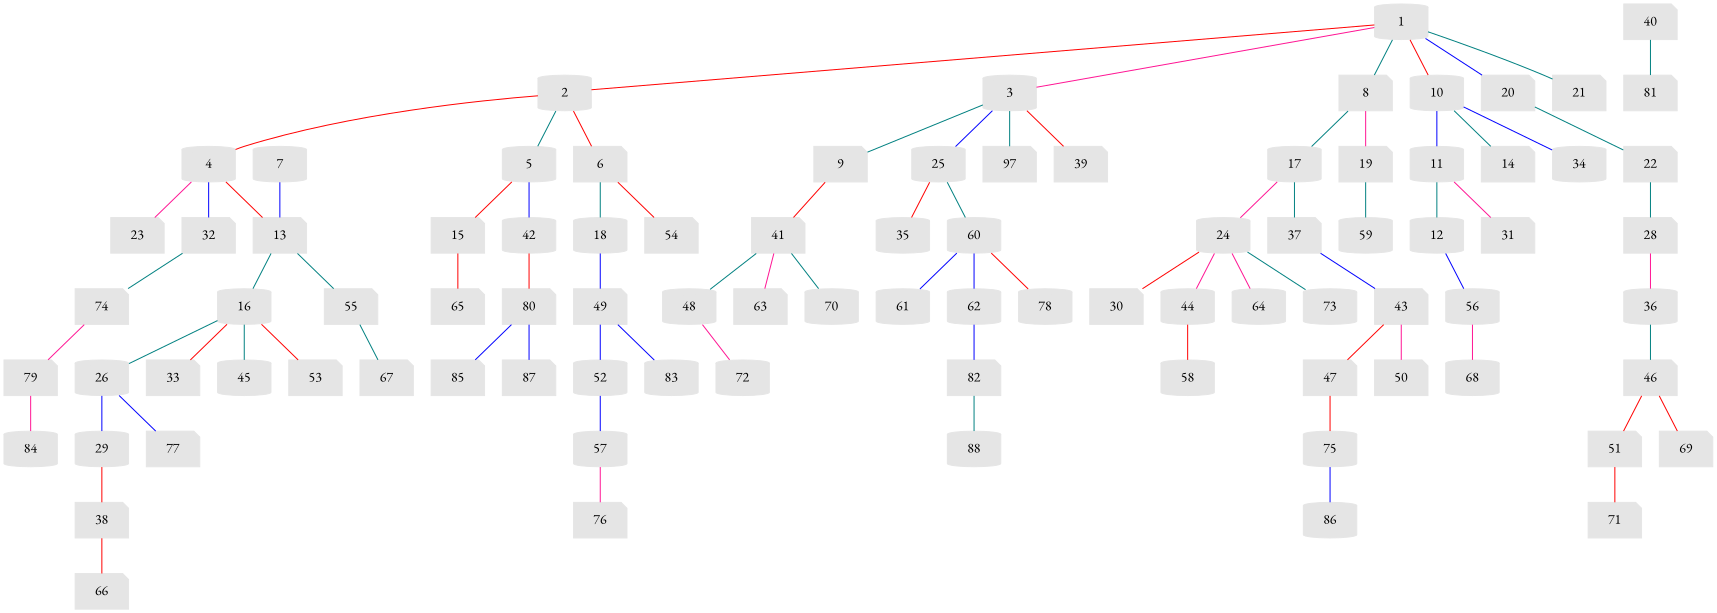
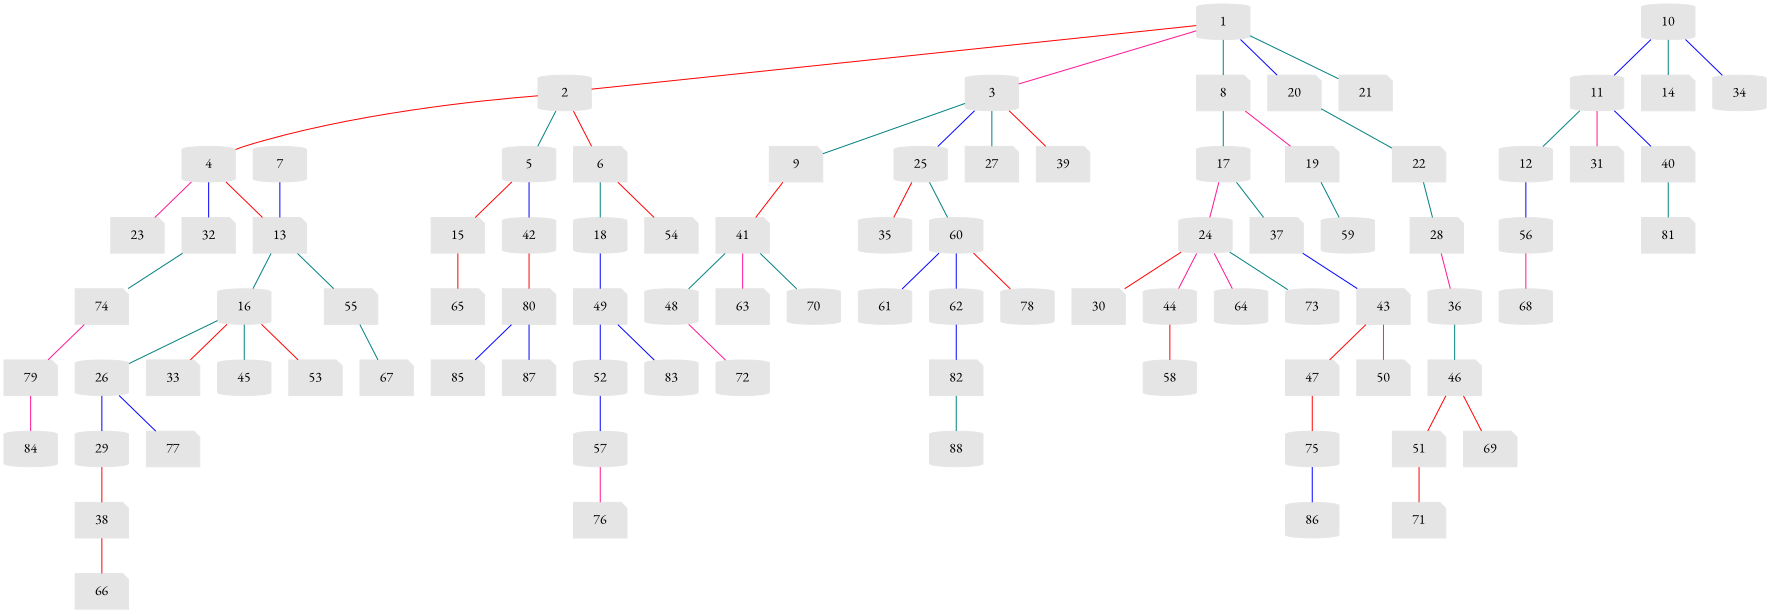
(1419, 57) -> none
none -> (1633, 129)
(1010, 164) -> (992, 164)
